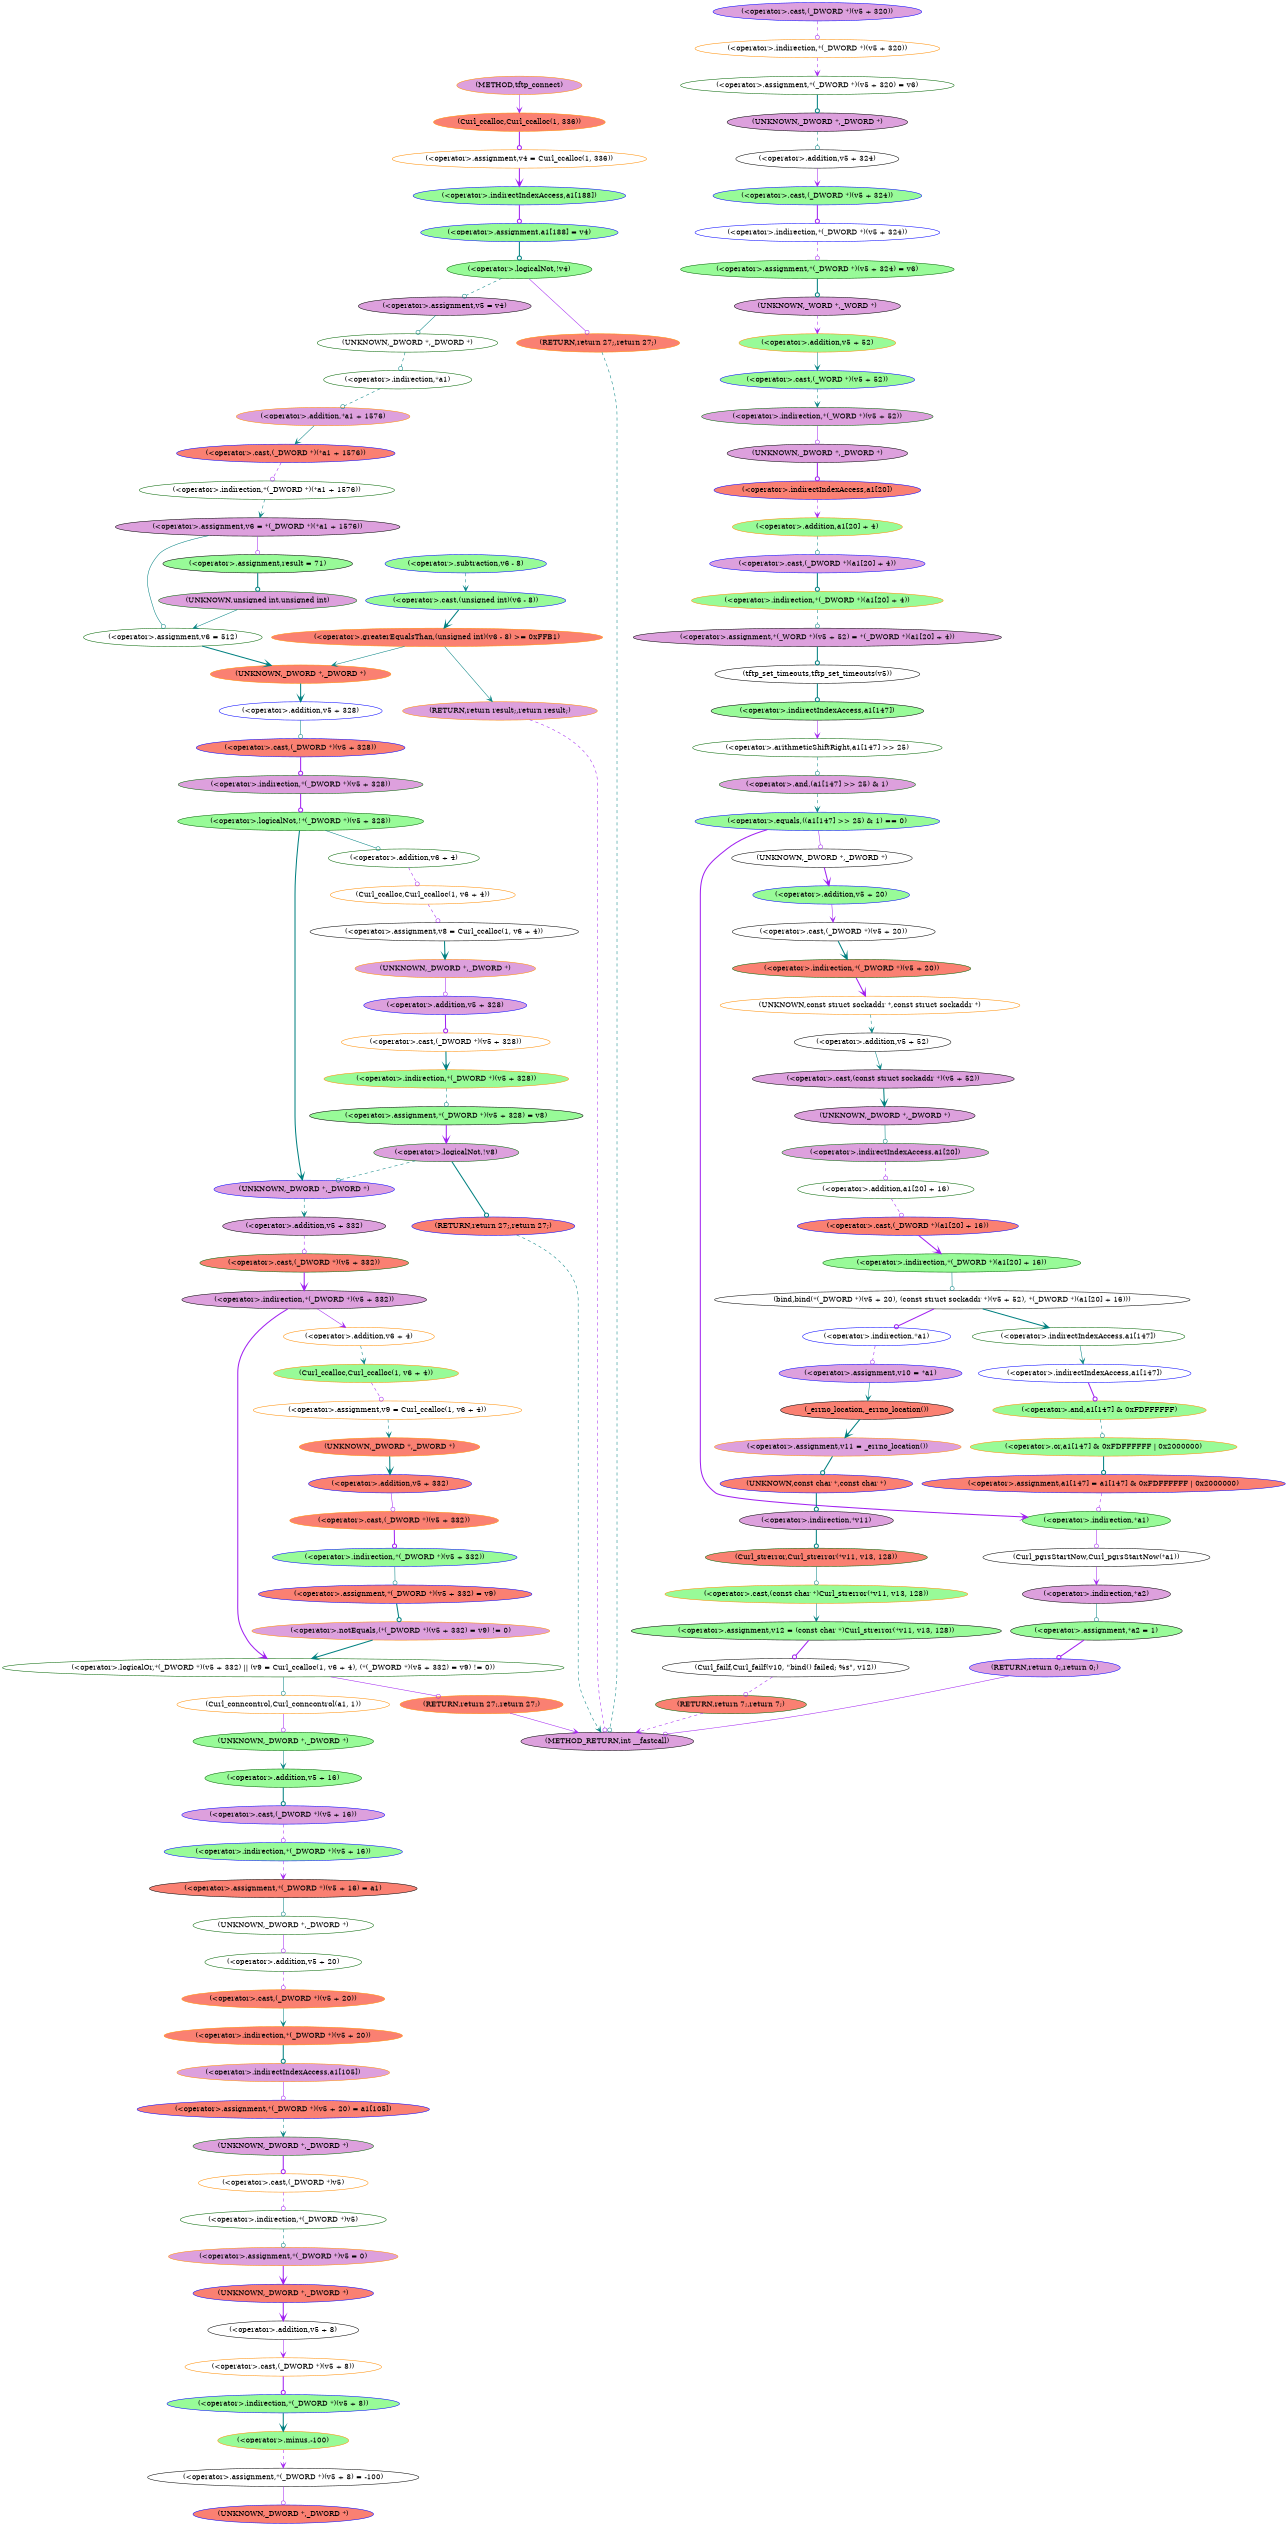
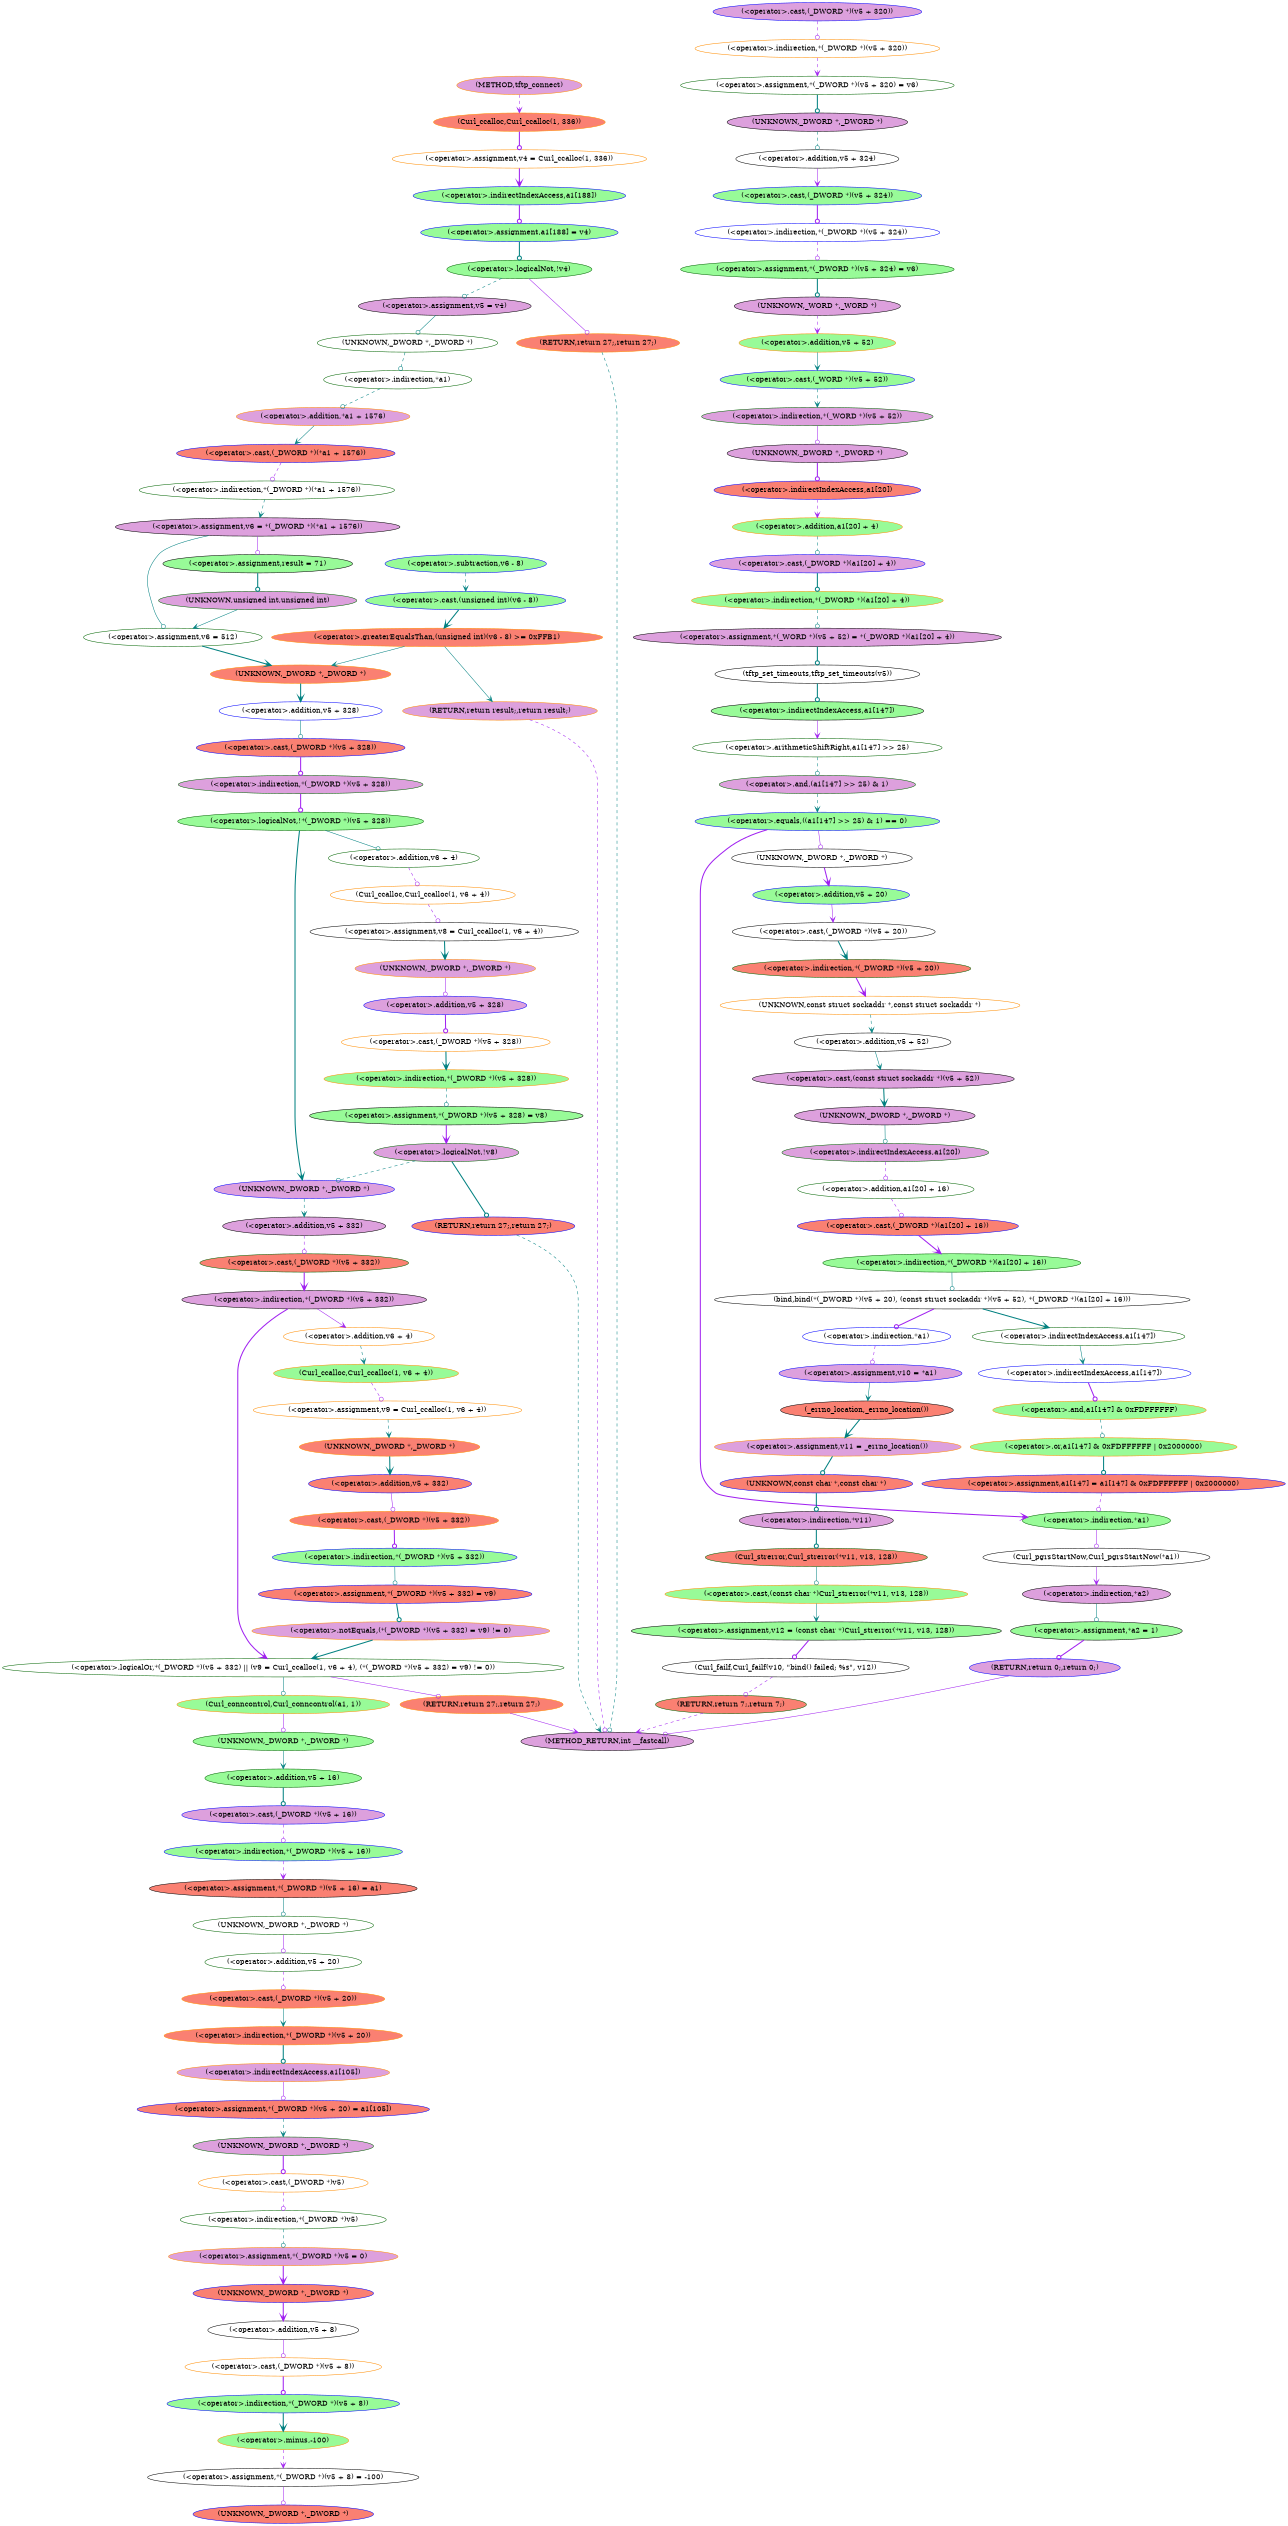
(519, 101) -> (519, 101)
(283, 1705) -> (283, 1705)
(283, 2346) -> (283, 2347)
